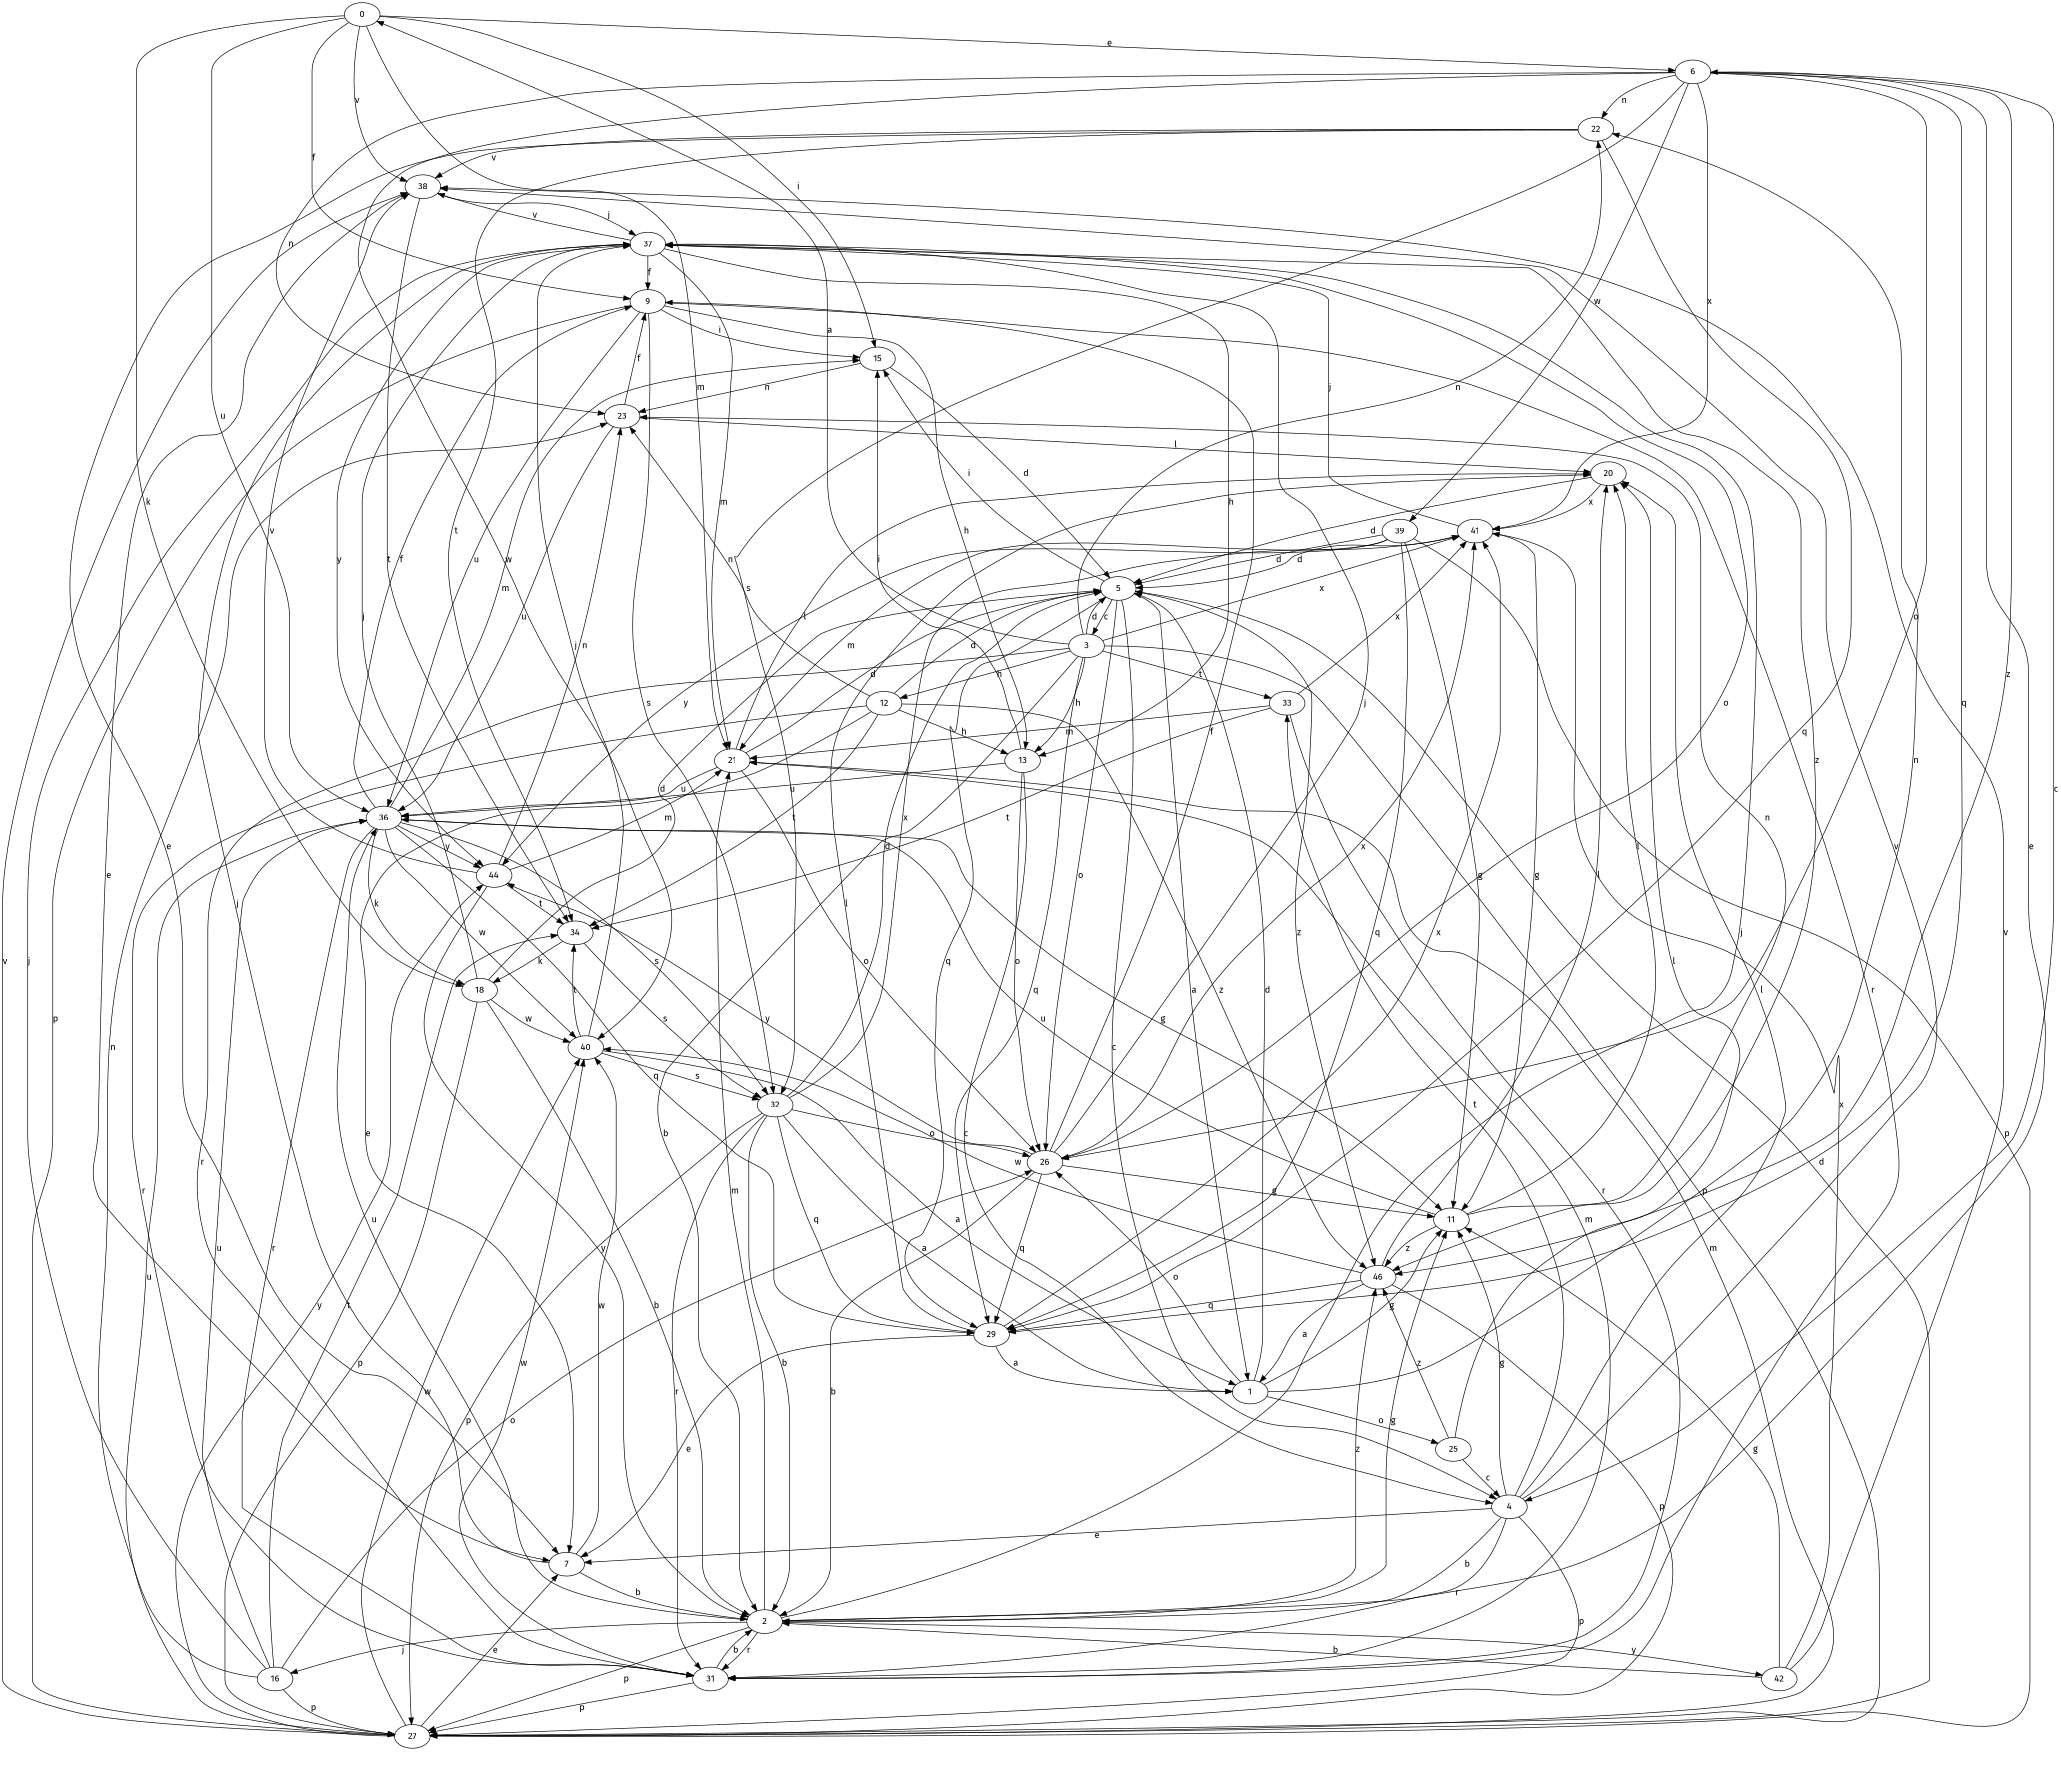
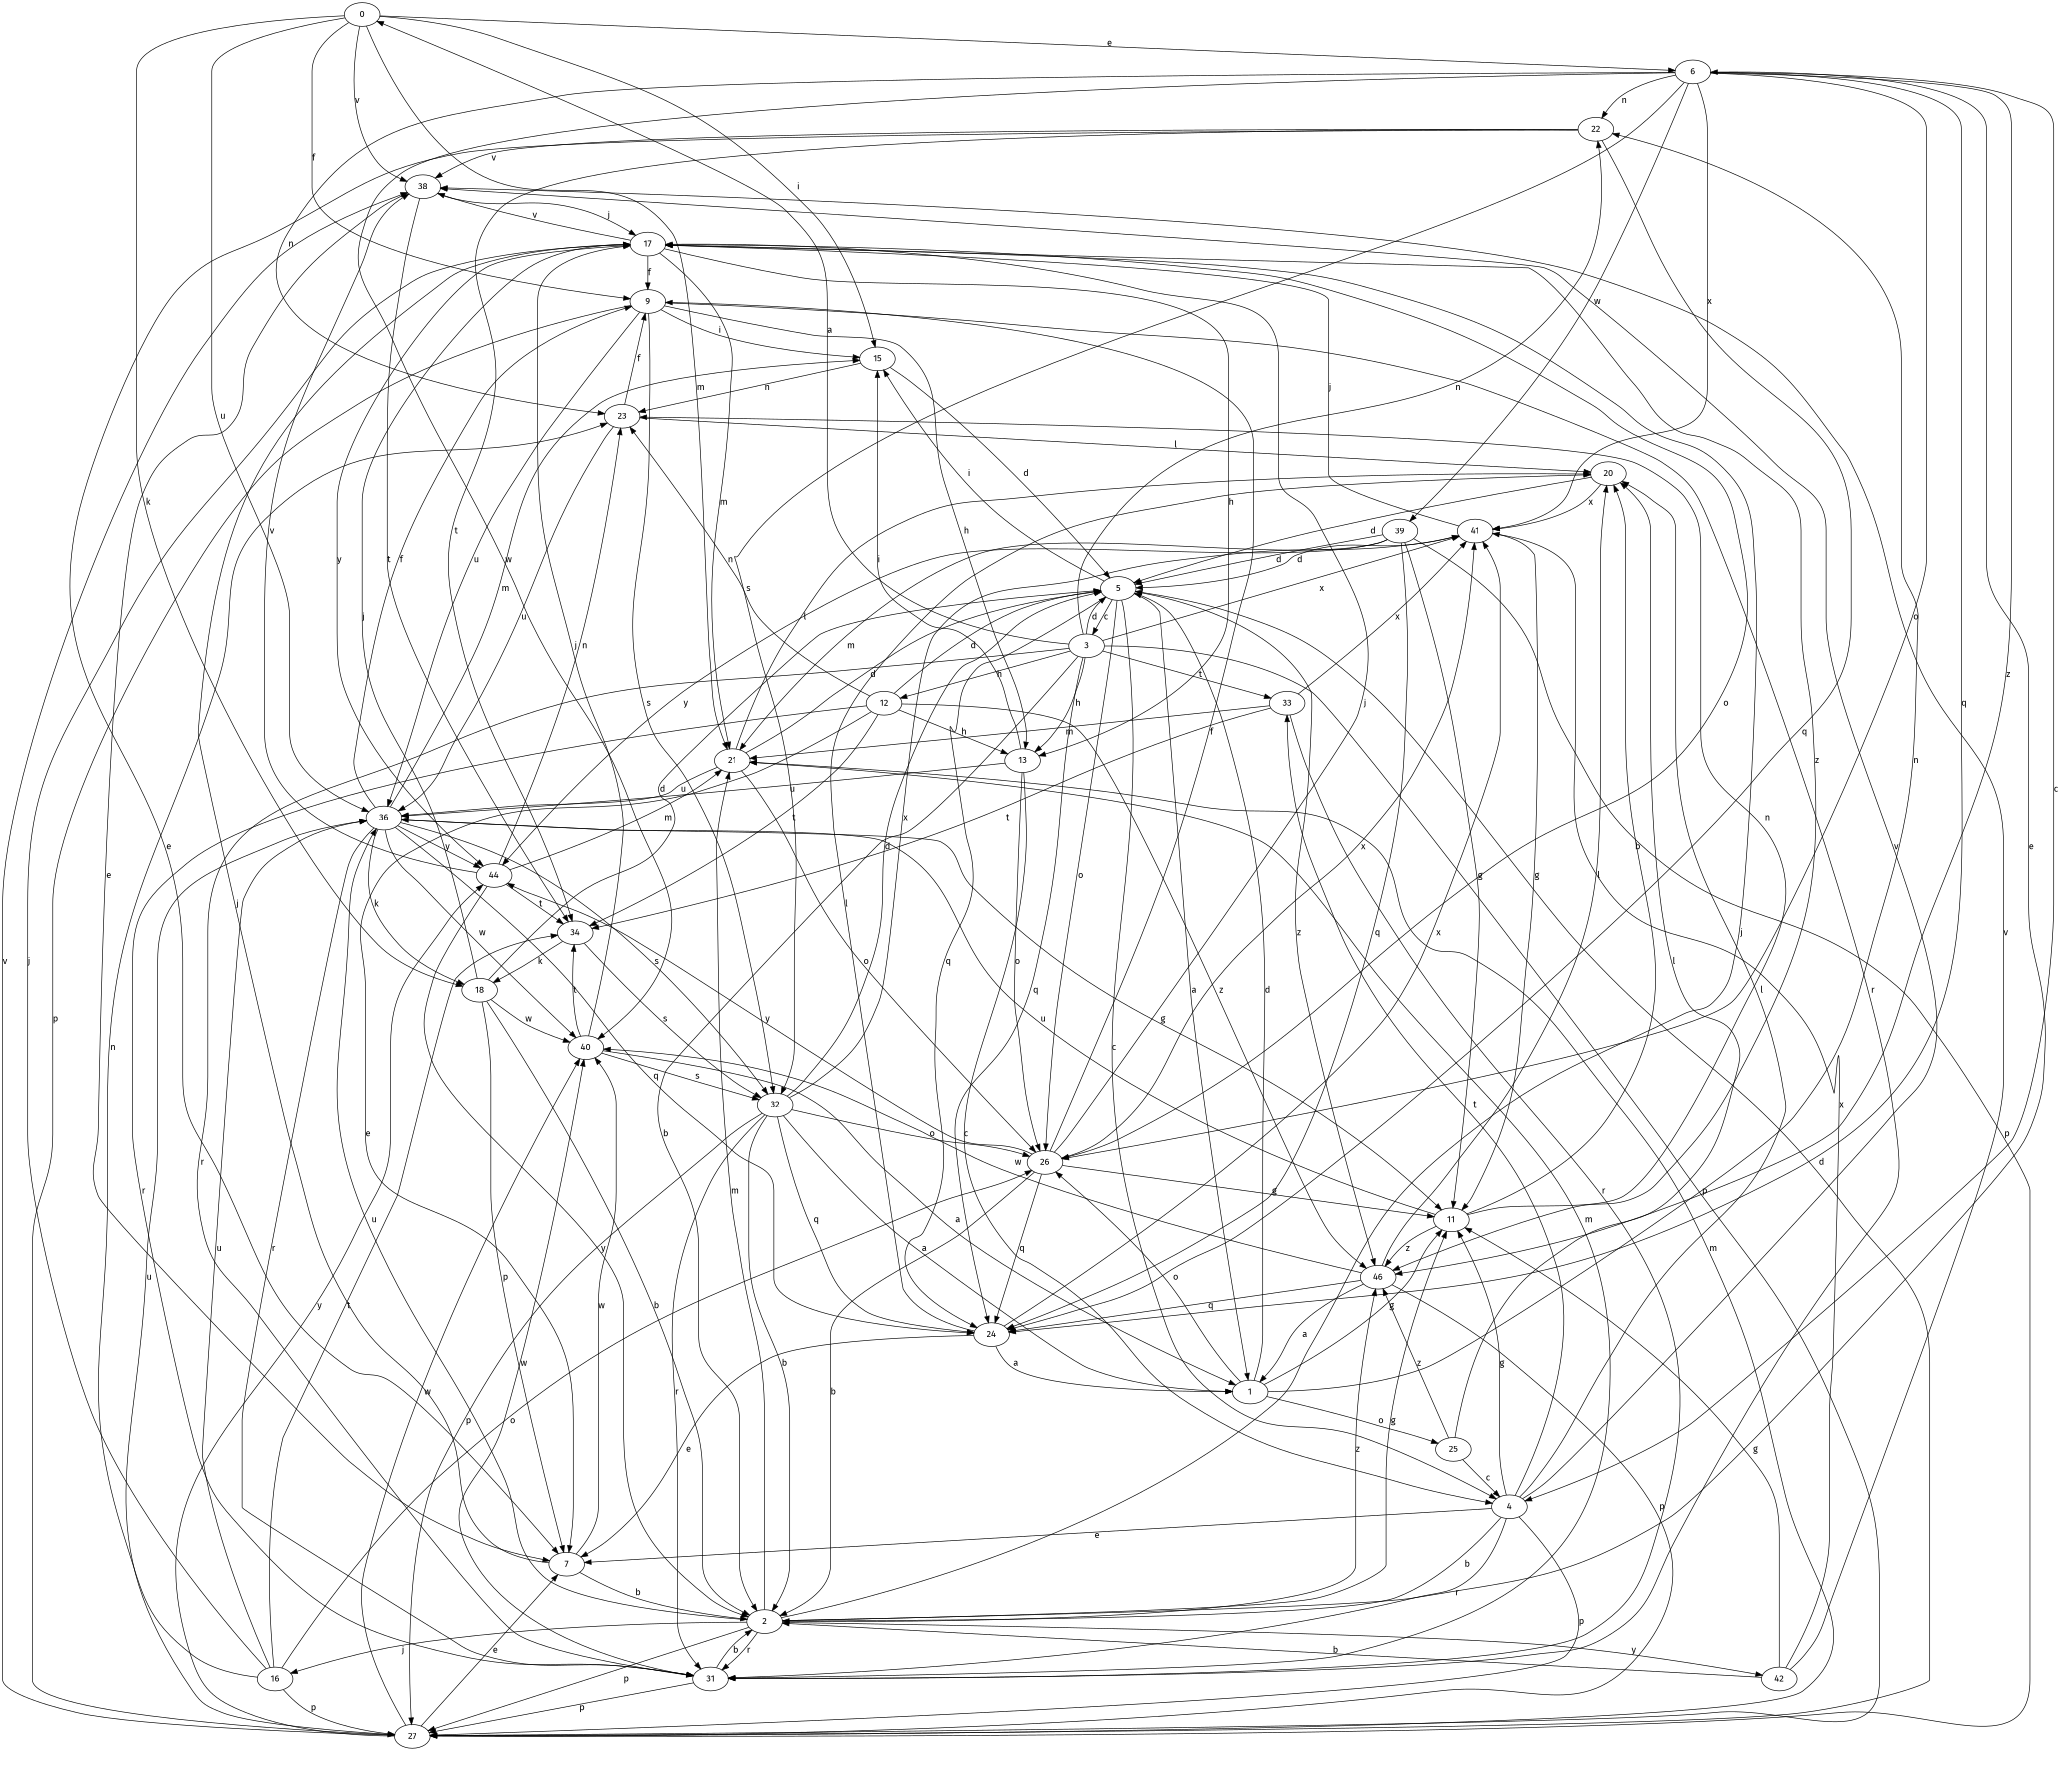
(648, 244) -> (648, 244)
(1638, 847) -> (1638, 847)
(992, 1335) -> (992, 1335)
(299, 1442) -> (501, 1277)
